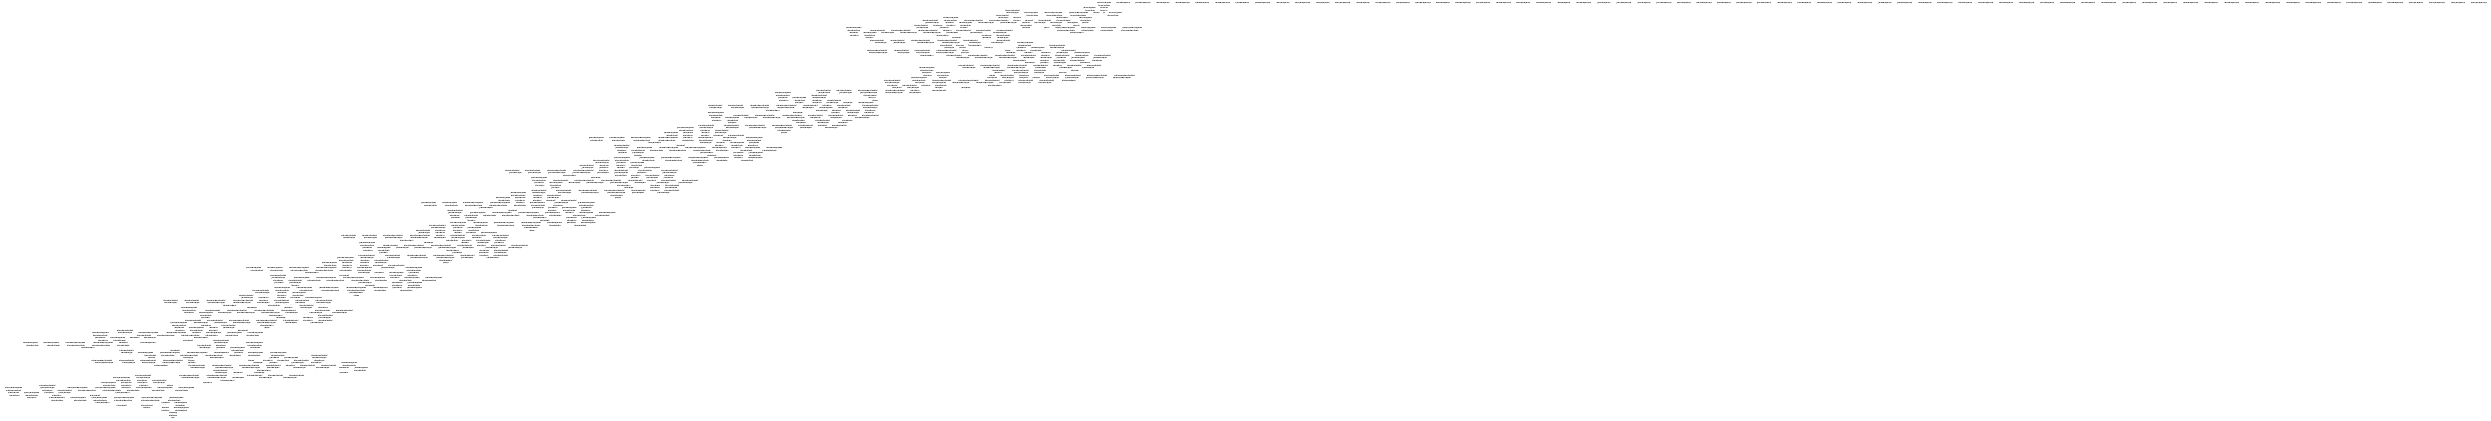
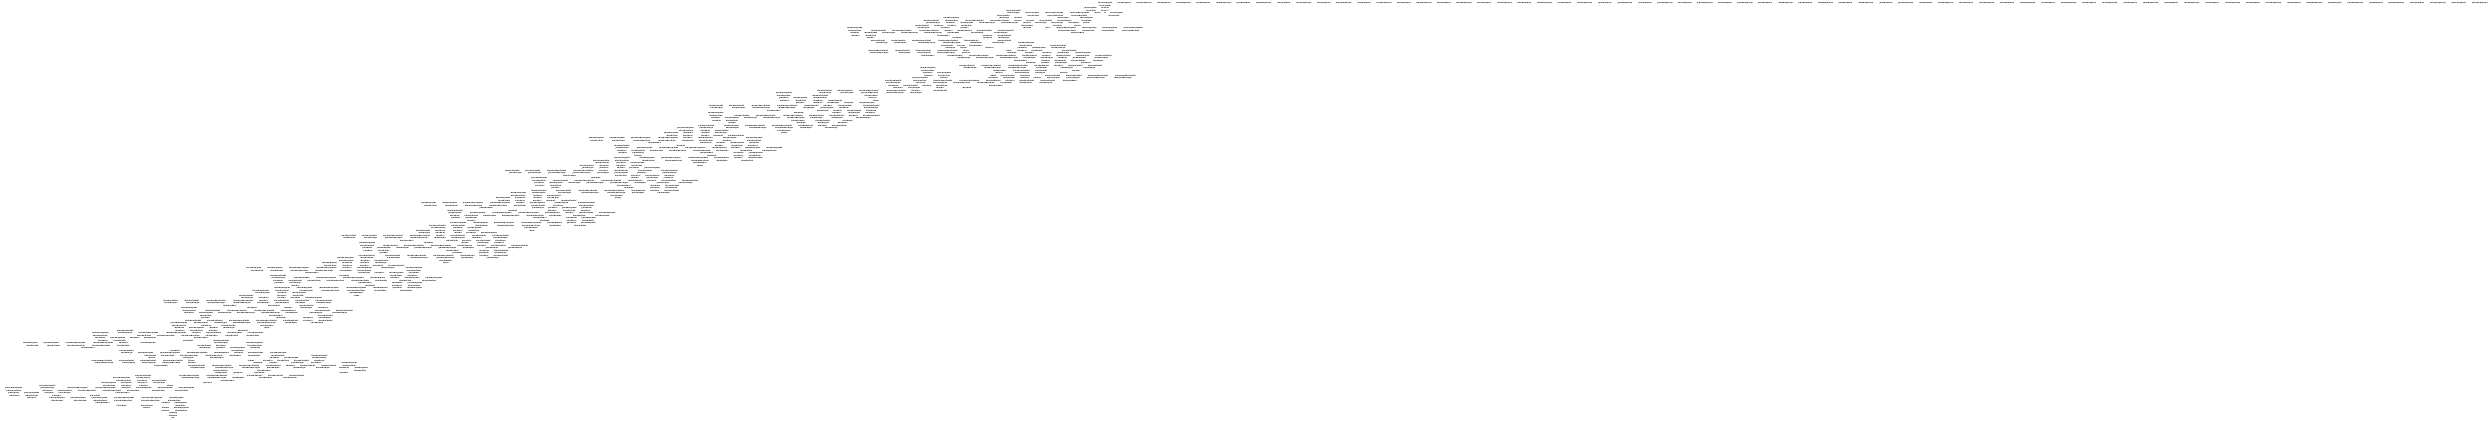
(815, 118) -> (816, 118)
